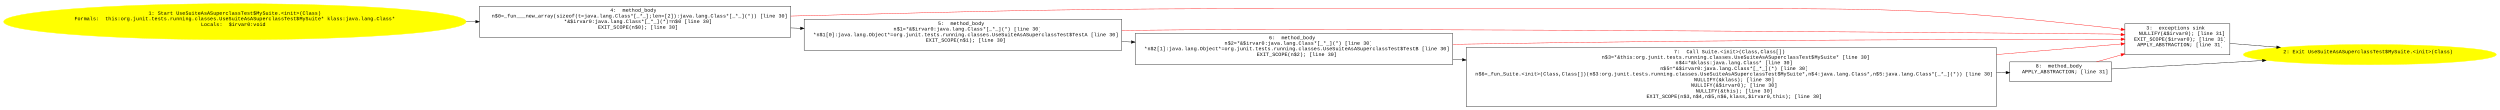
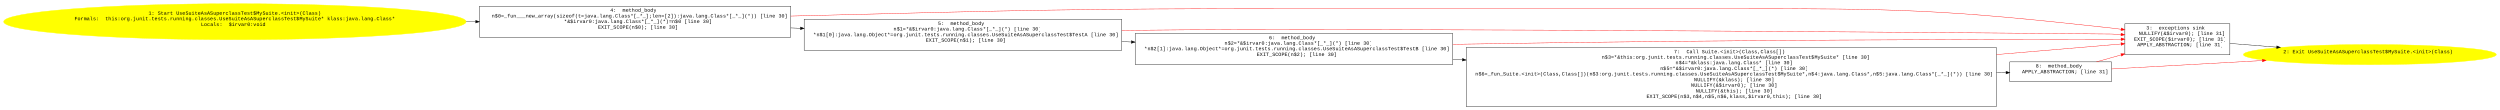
(2187, 65) -> (2187, 65)
